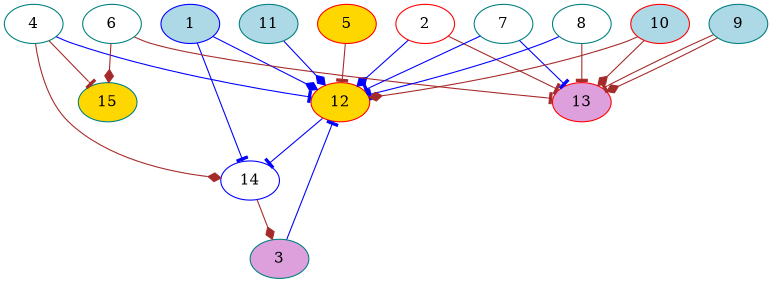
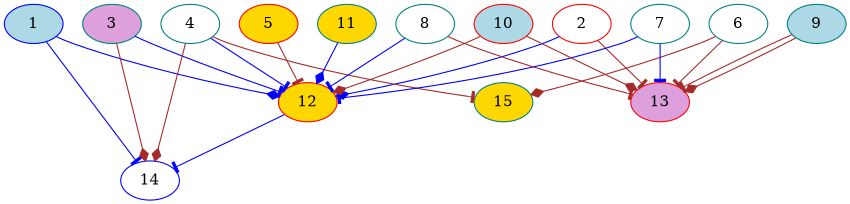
(269, 24) -> (347, 24)
(262, 213) -> (129, 96)
